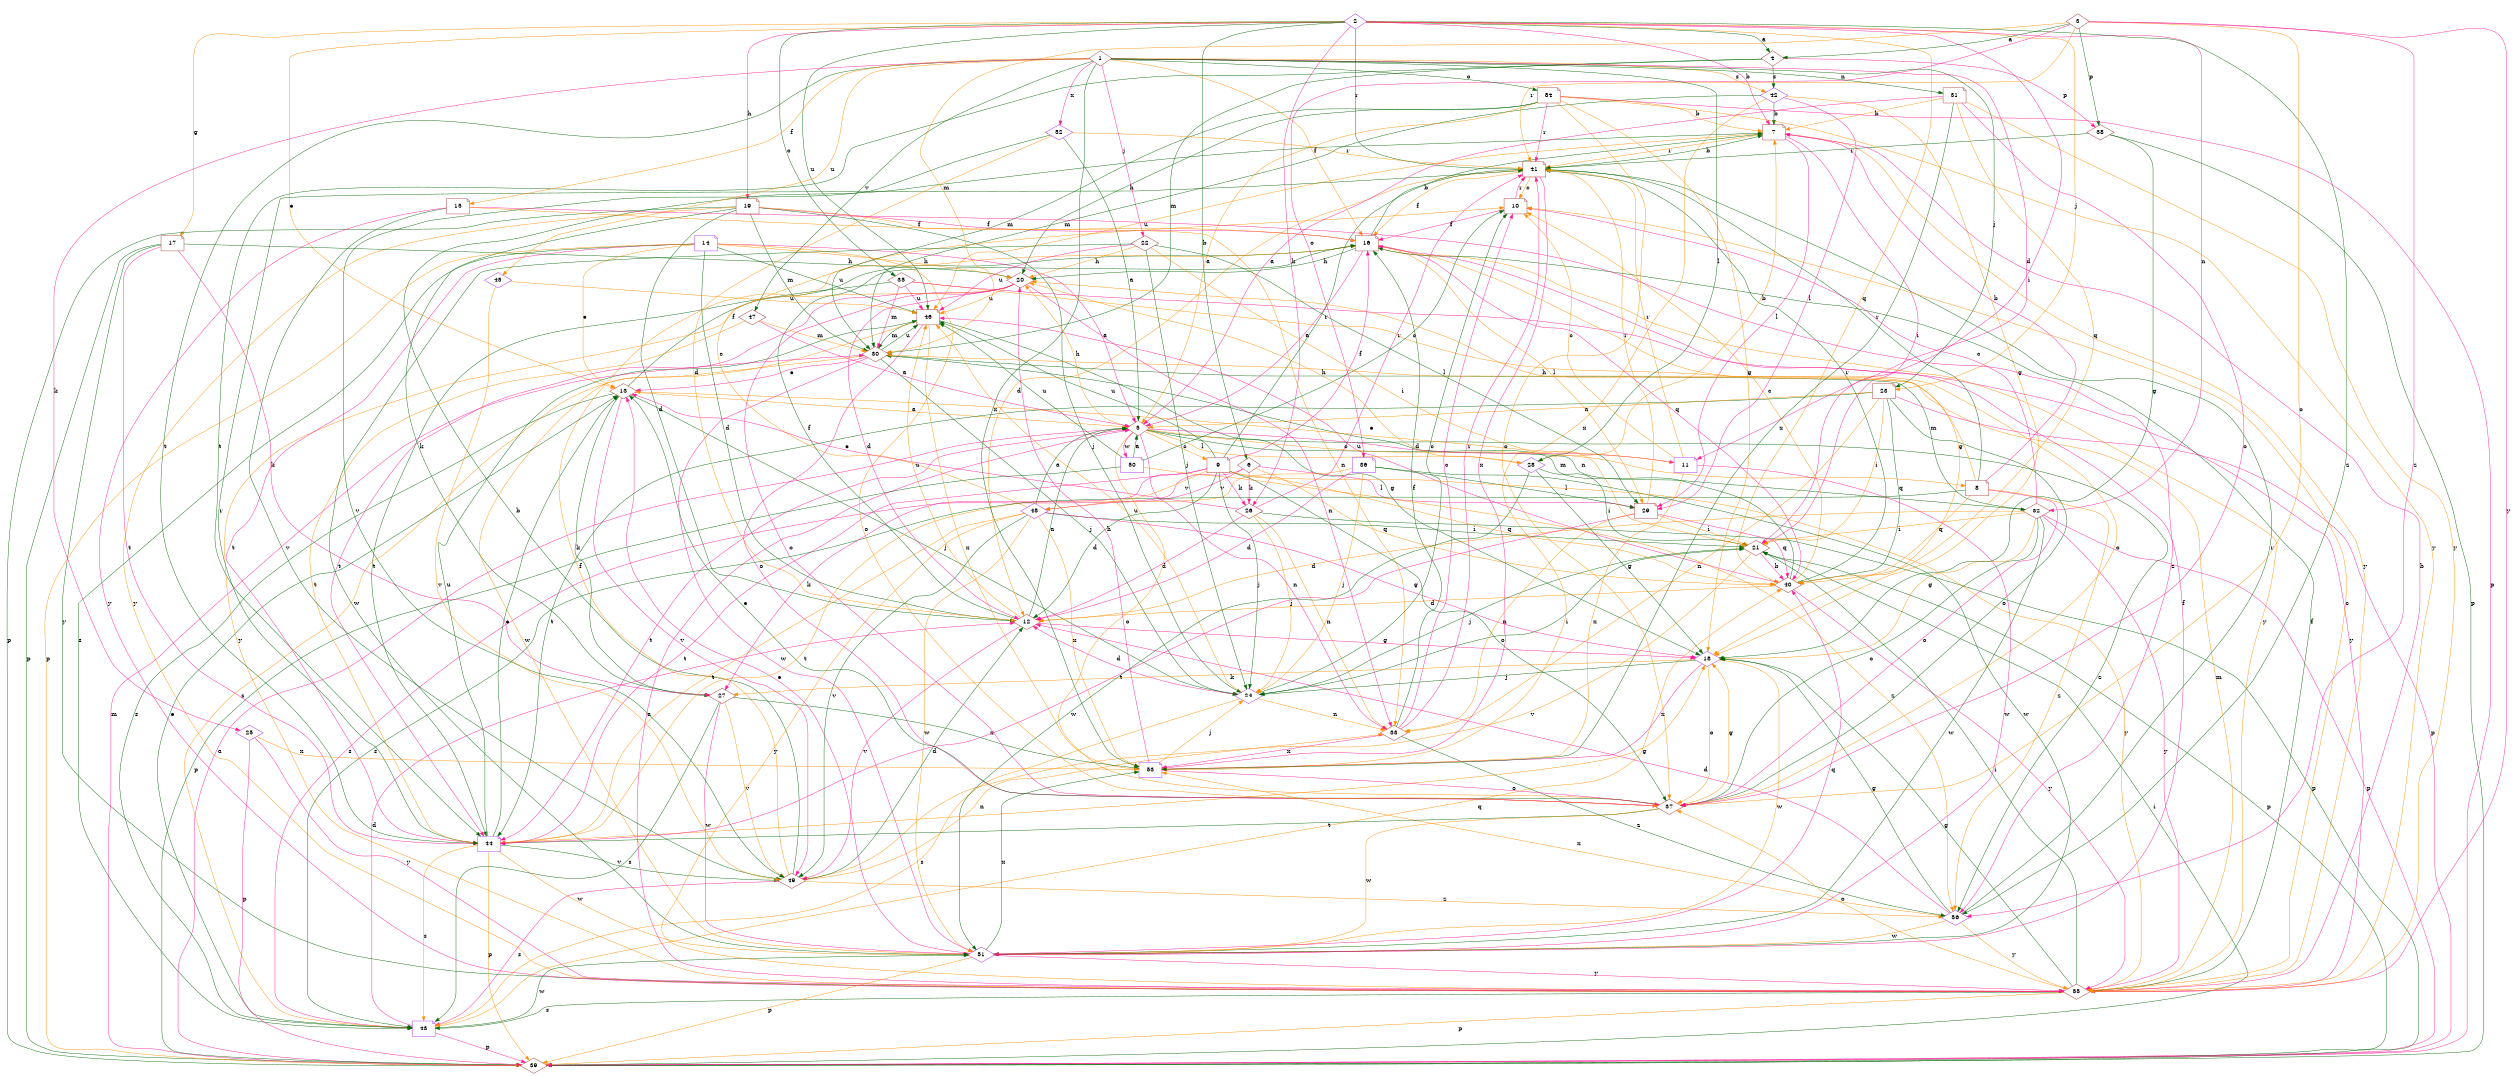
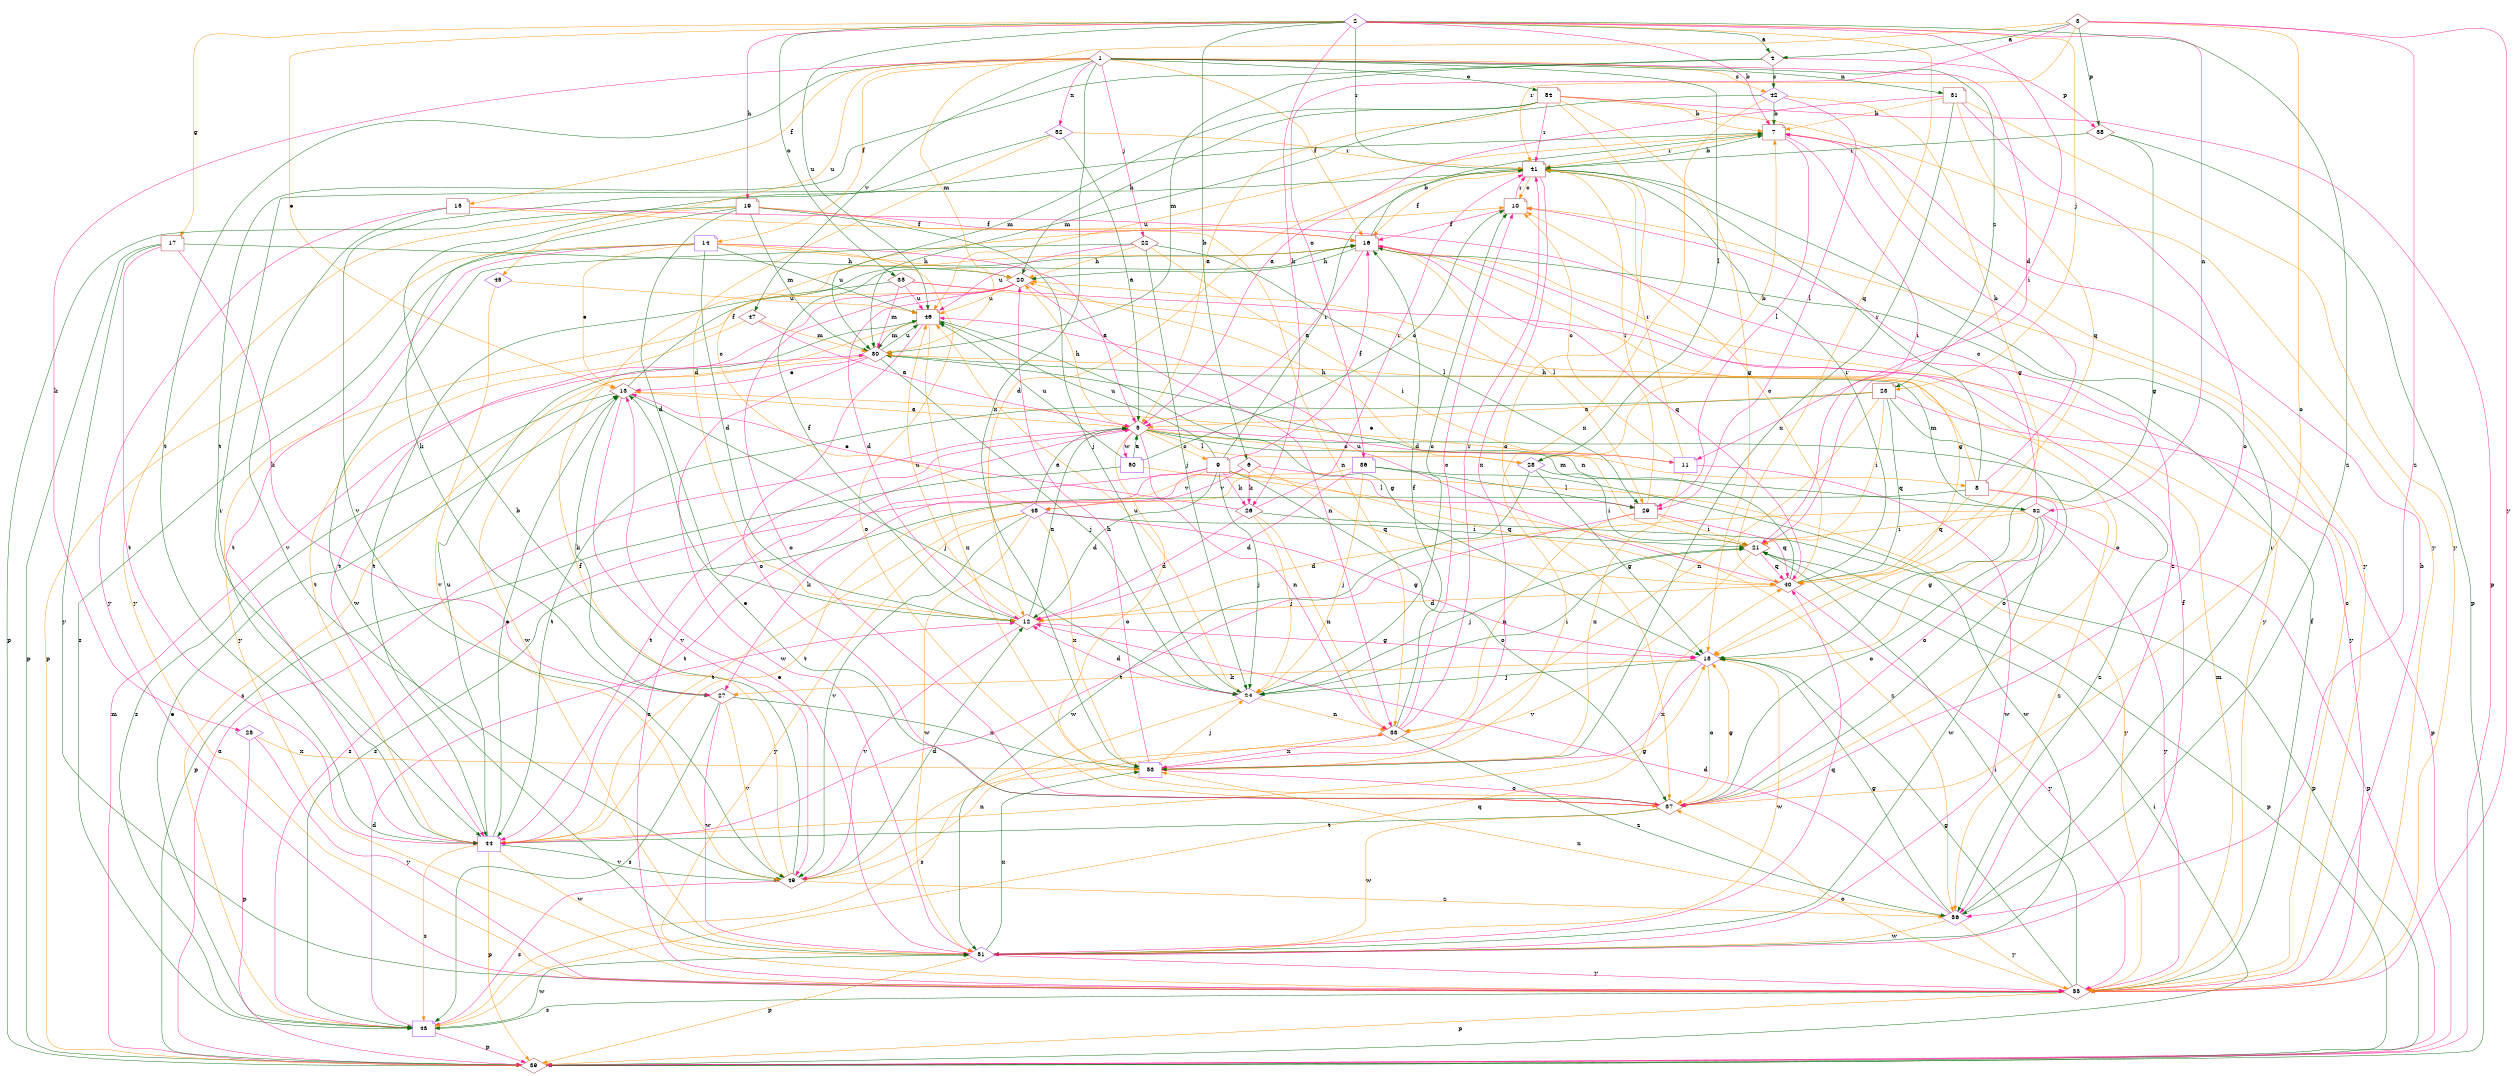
none -> (862, 94)
(1995, 225) -> (1995, 225)
(1777, 566) -> (1777, 566)
